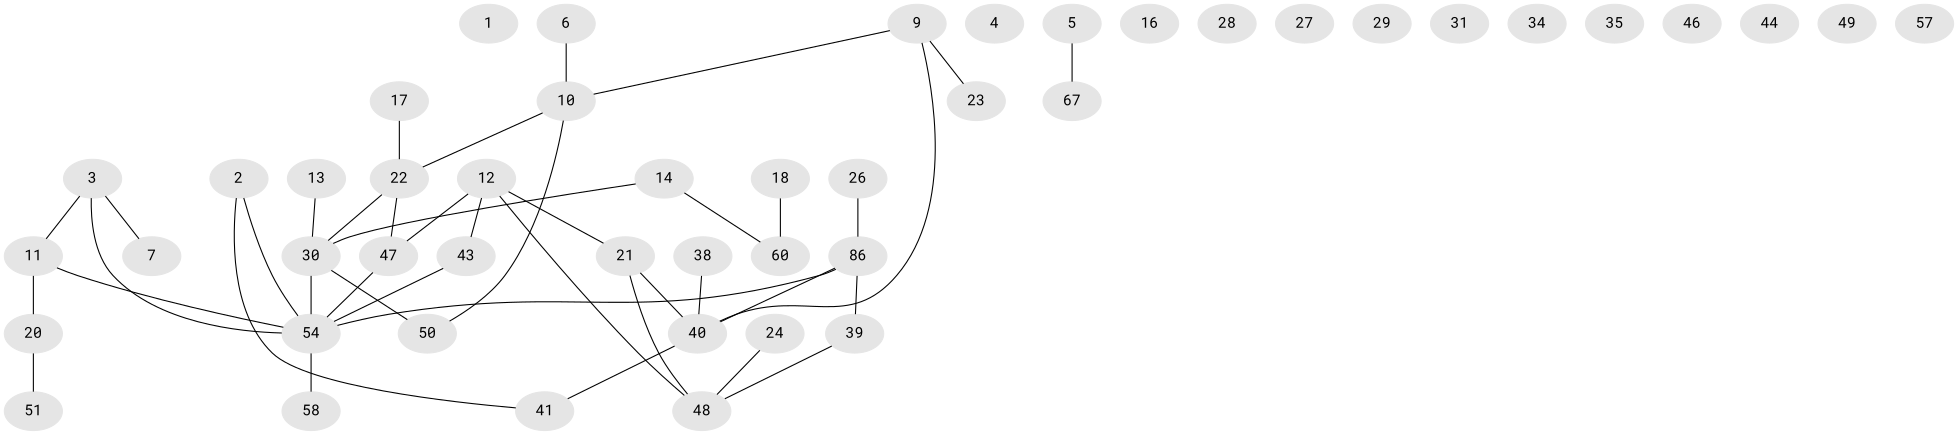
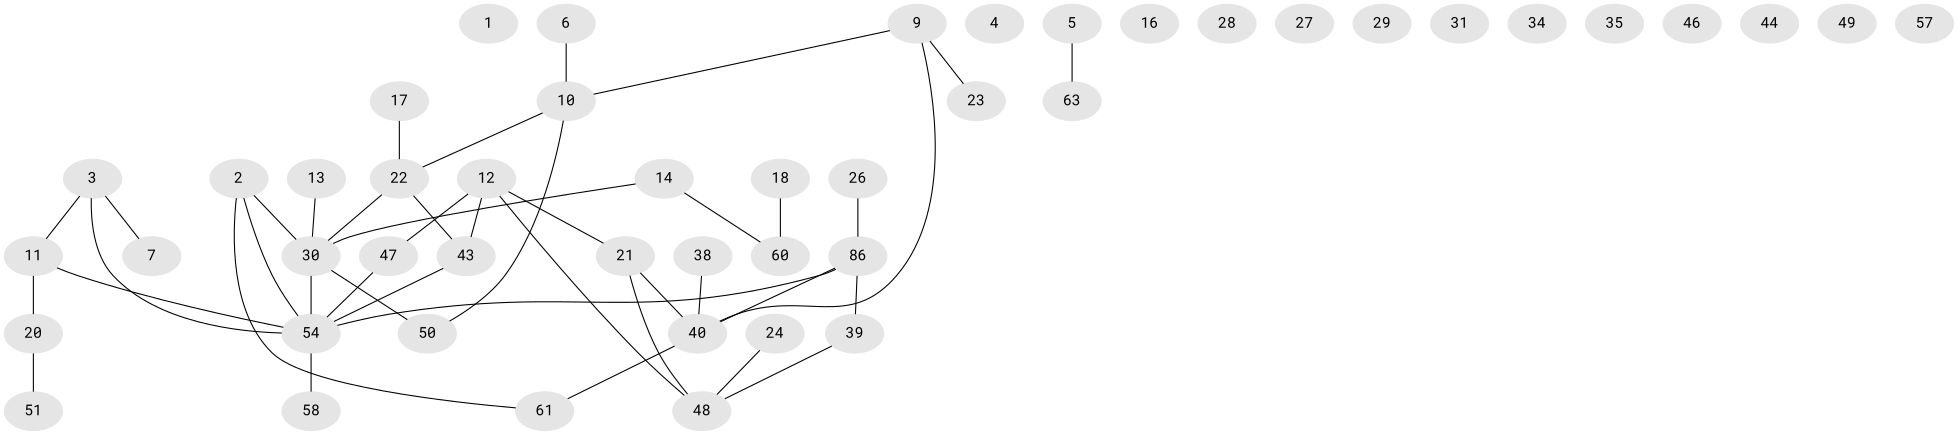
(1072, 101) -> (1072, 101)
none -> (275, 217)
(394, 217) -> (428, 212)
(545, 411) -> (545, 411)
